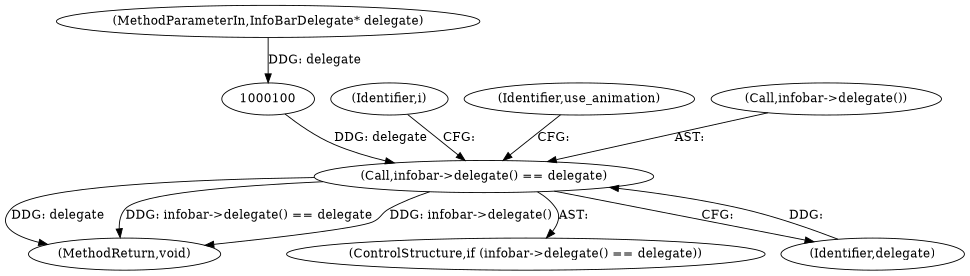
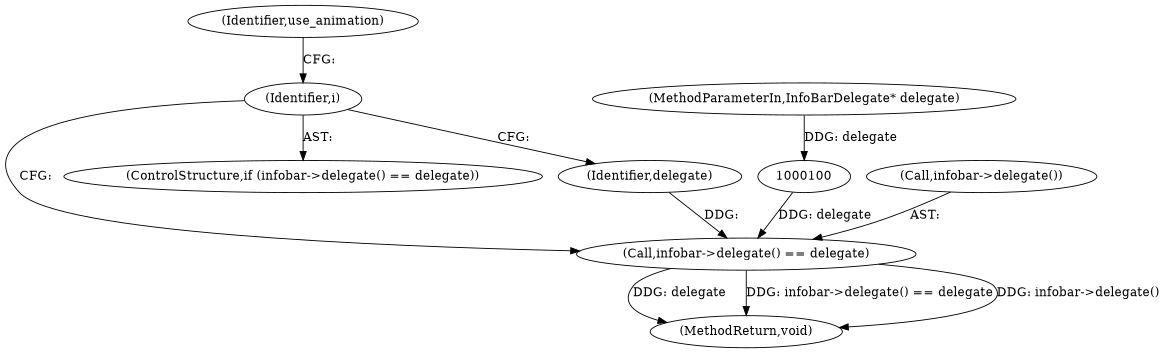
(535, 135) -> (303, 56)
(556, 208) -> (303, 133)
(680, 216) -> (467, 136)
